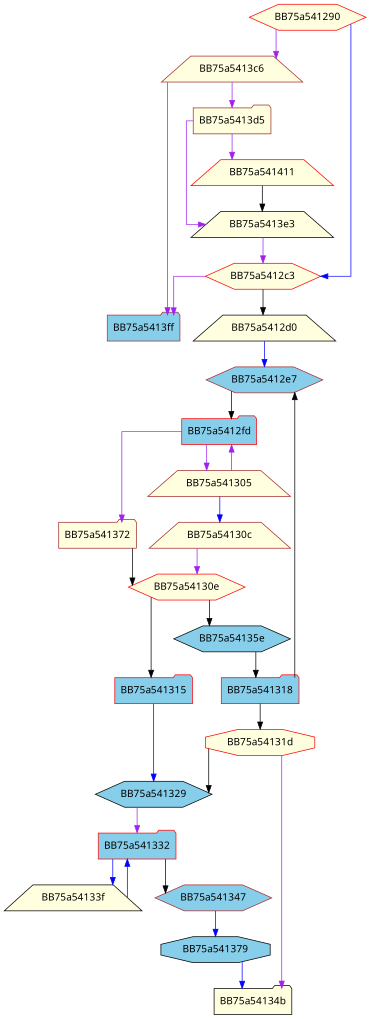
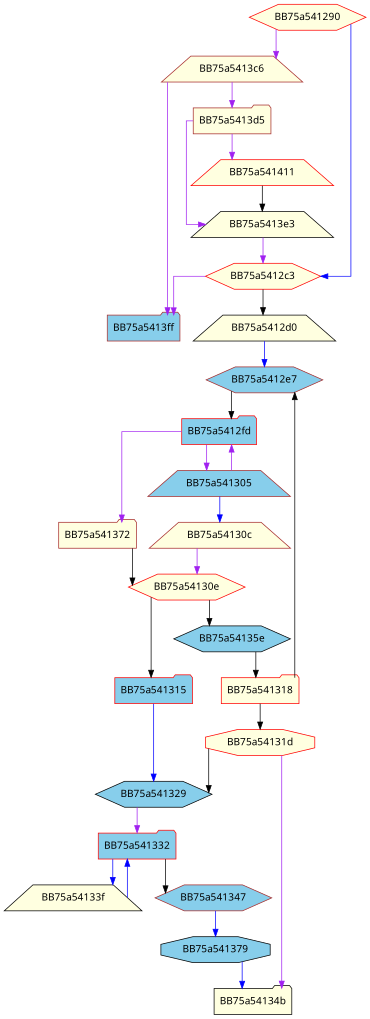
(219, 483) -> (219, 483)
(260, 691) -> (260, 691)
